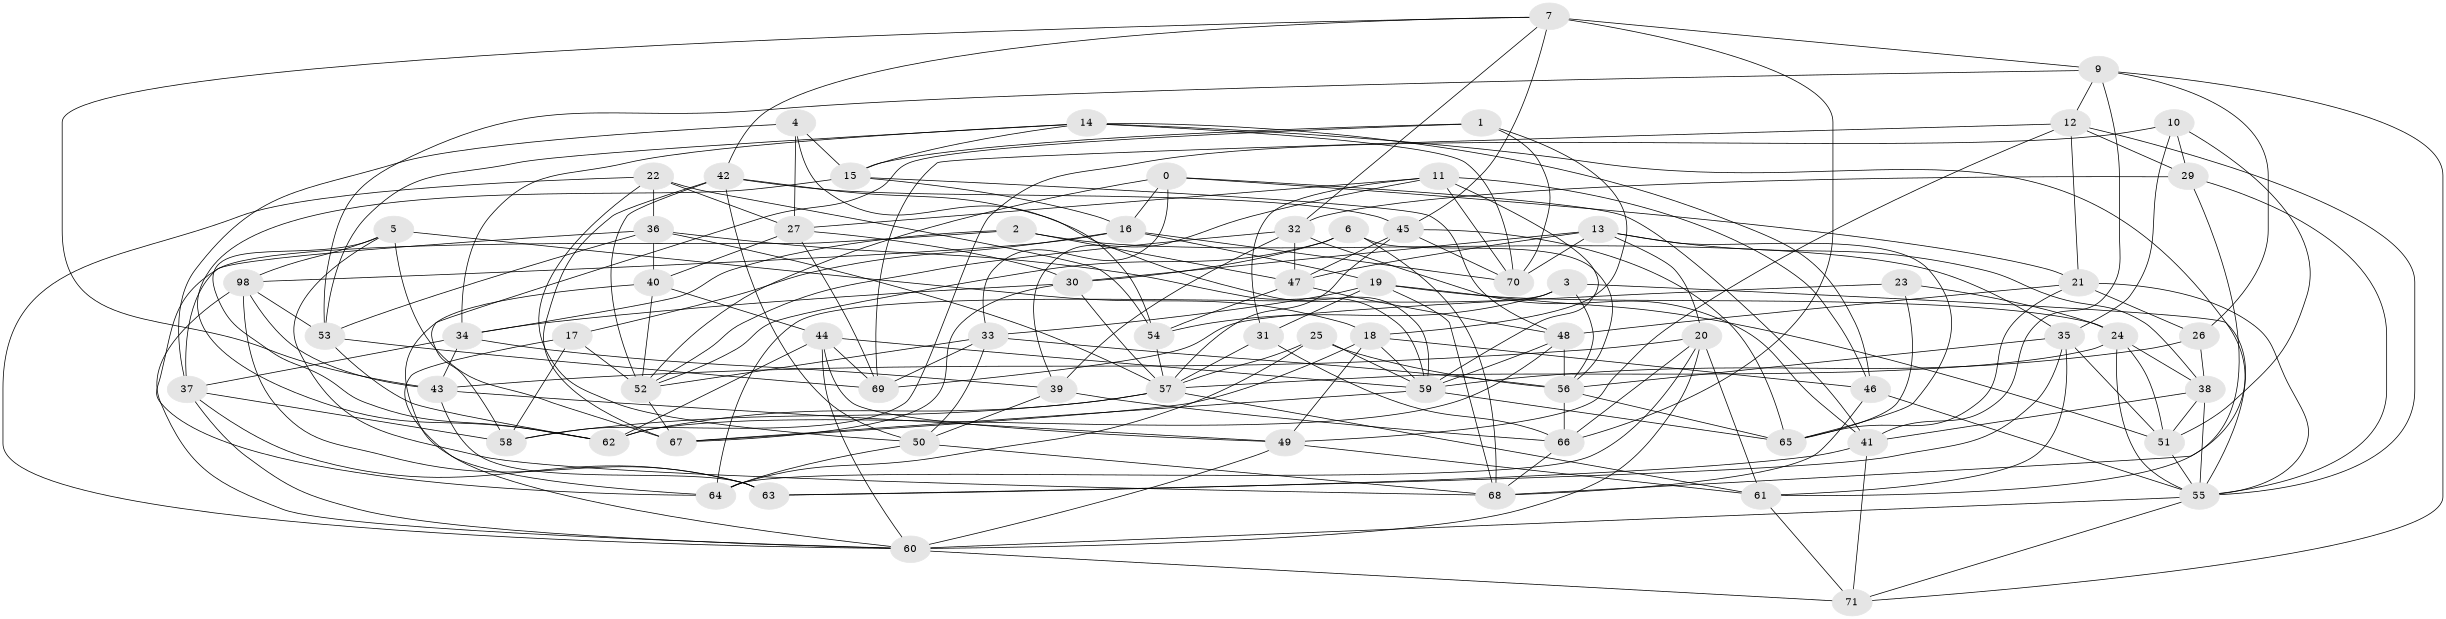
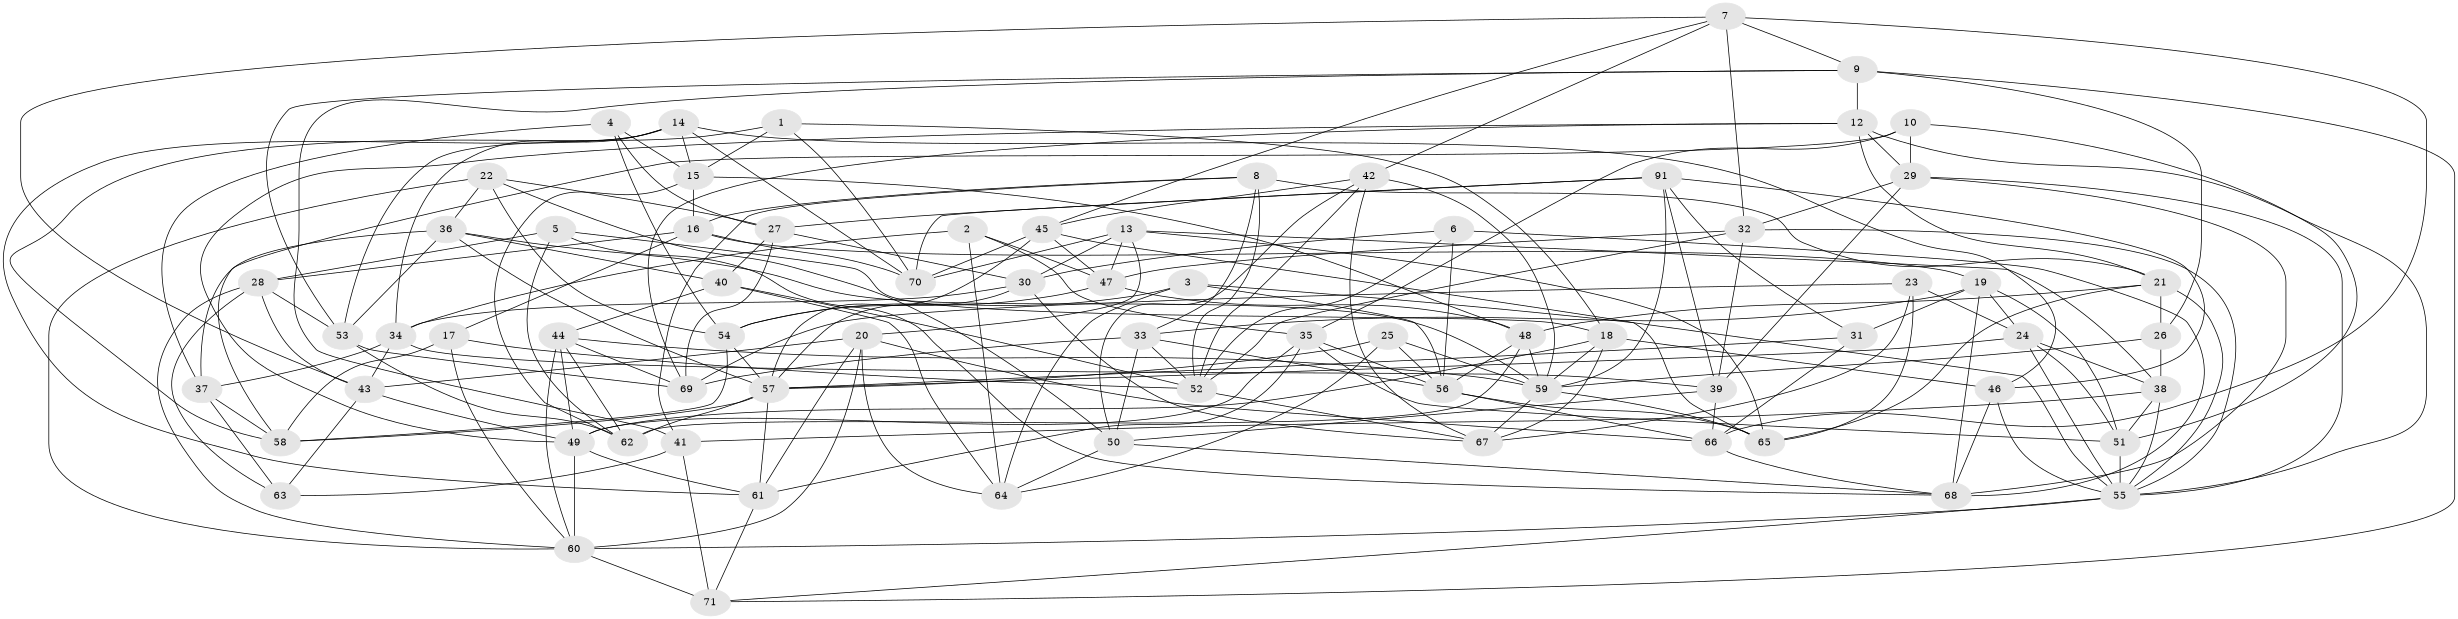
(1167, 176) -> (1257, 176)
(1439, 176) -> (1662, 176)
none -> (1818, 278)
(244, 283) -> (258, 283)
(1675, 306) -> (2119, 249)
(472, 377) -> (1728, 406)
none -> (536, 425)
(1713, 470) -> (952, 423)
(451, 524) -> none
